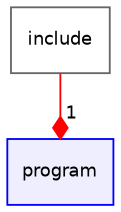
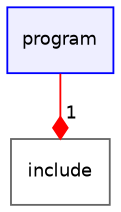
(60, 95) -> (60, 95)
